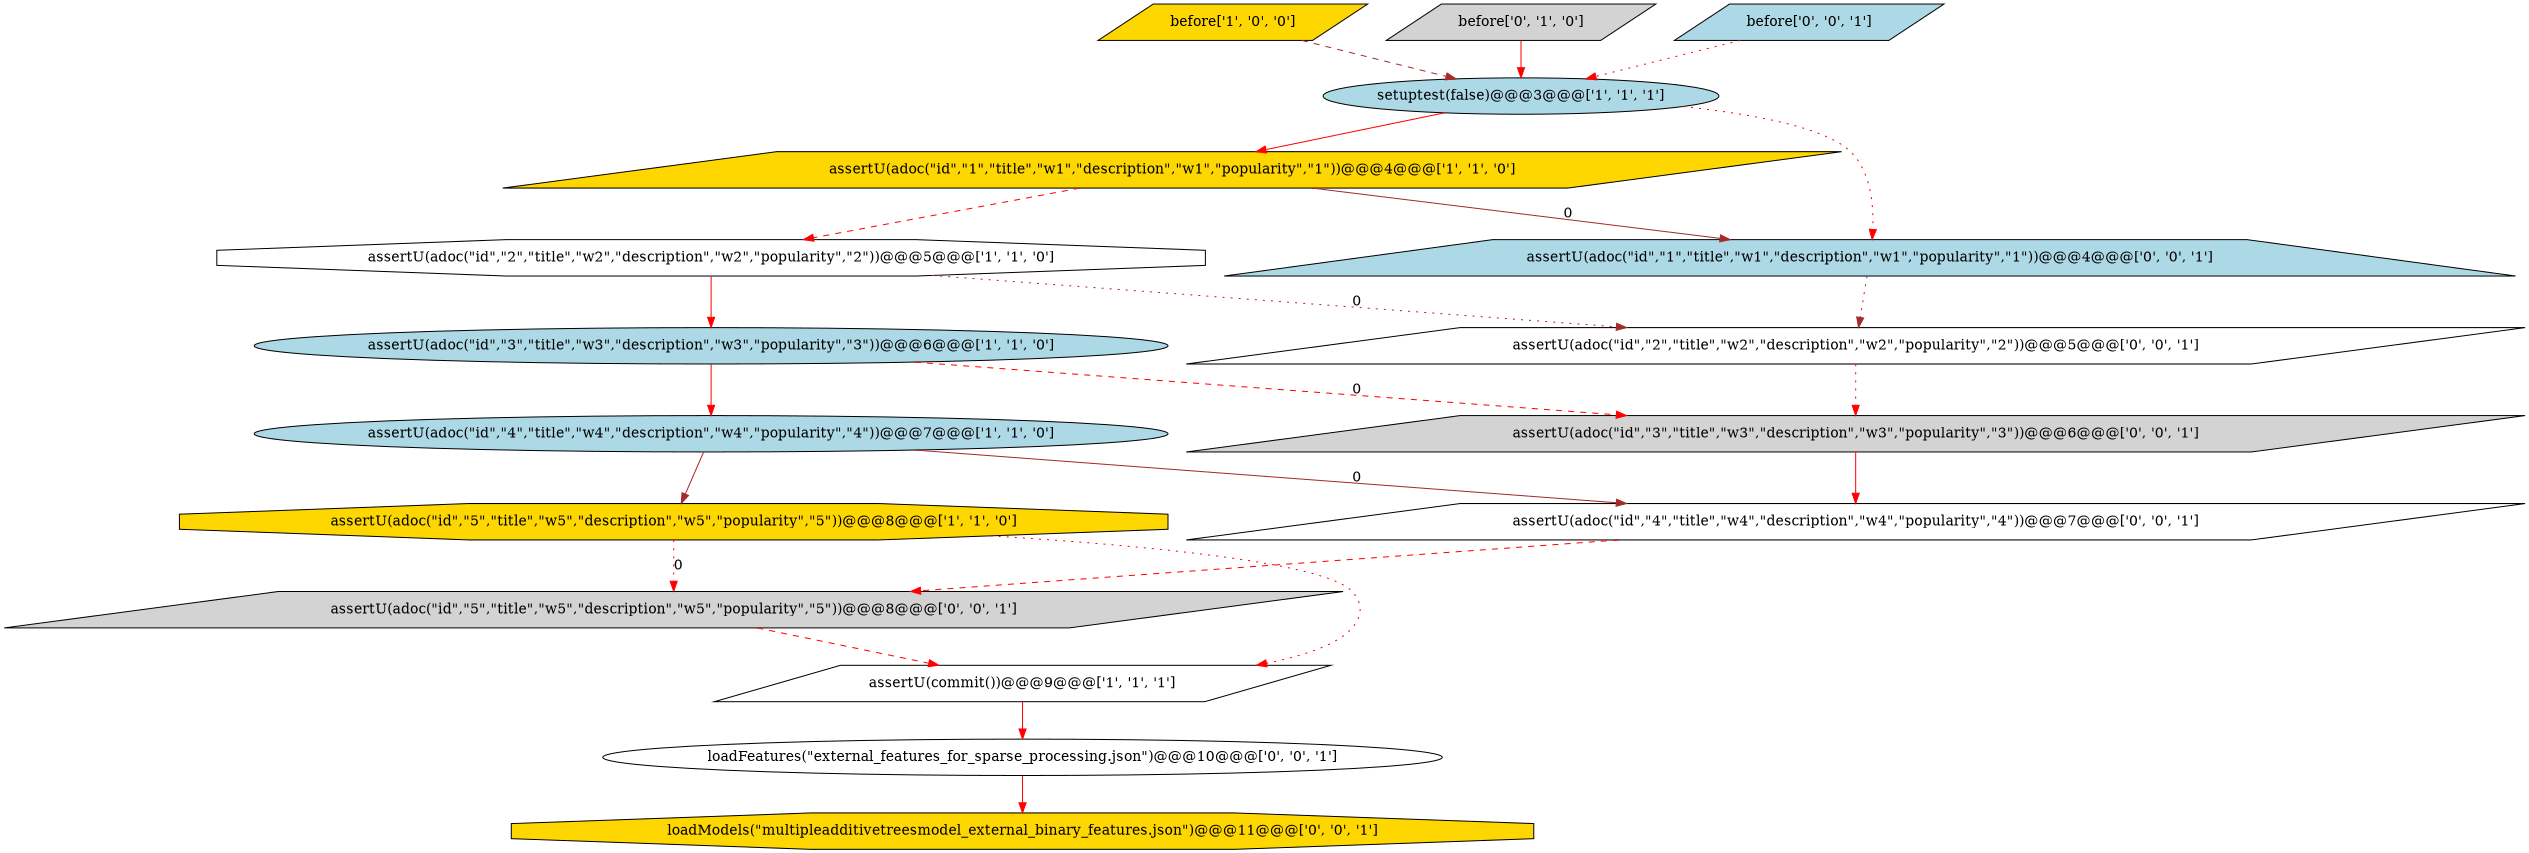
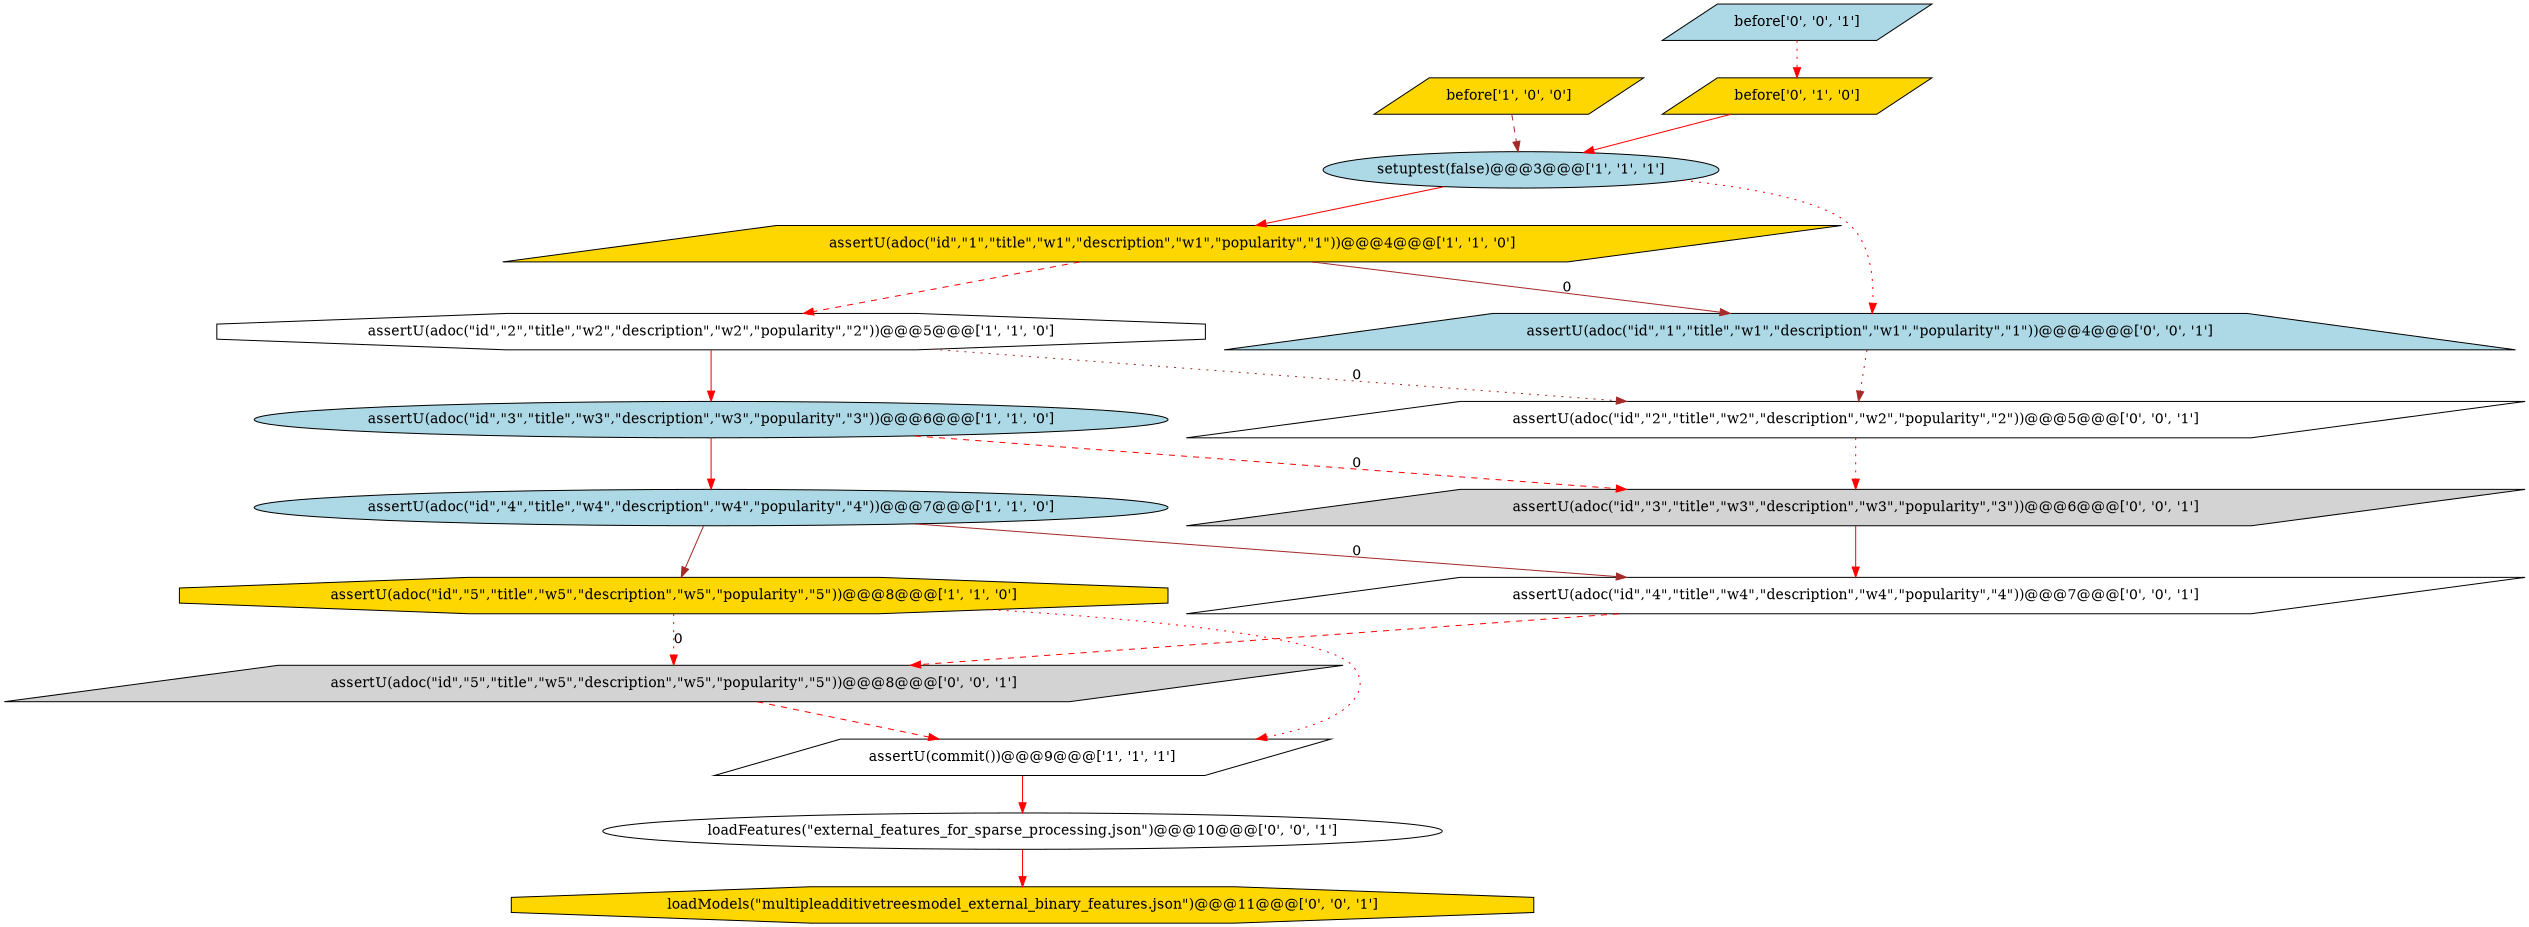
(1521, 22) -> (1797, 96)
(1668, 58) -> (1797, 54)
